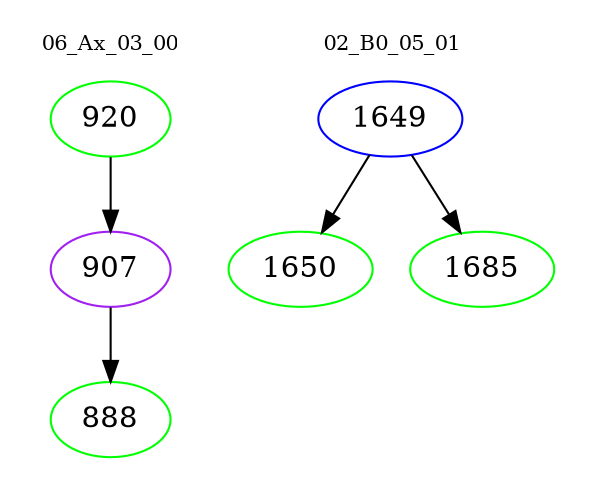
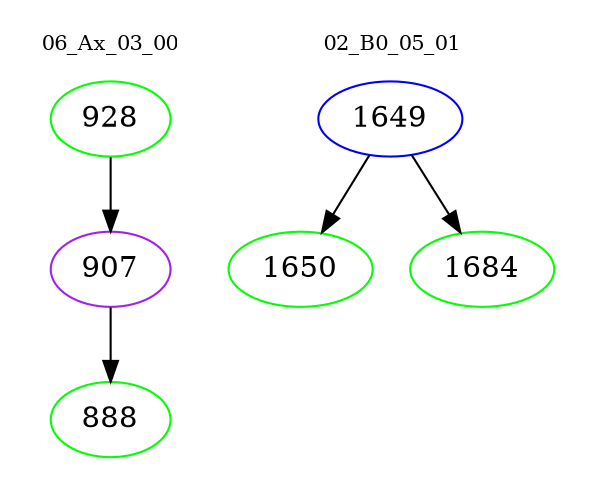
(111, 119) -> (111, 119)
(482, 269) -> (482, 269)
